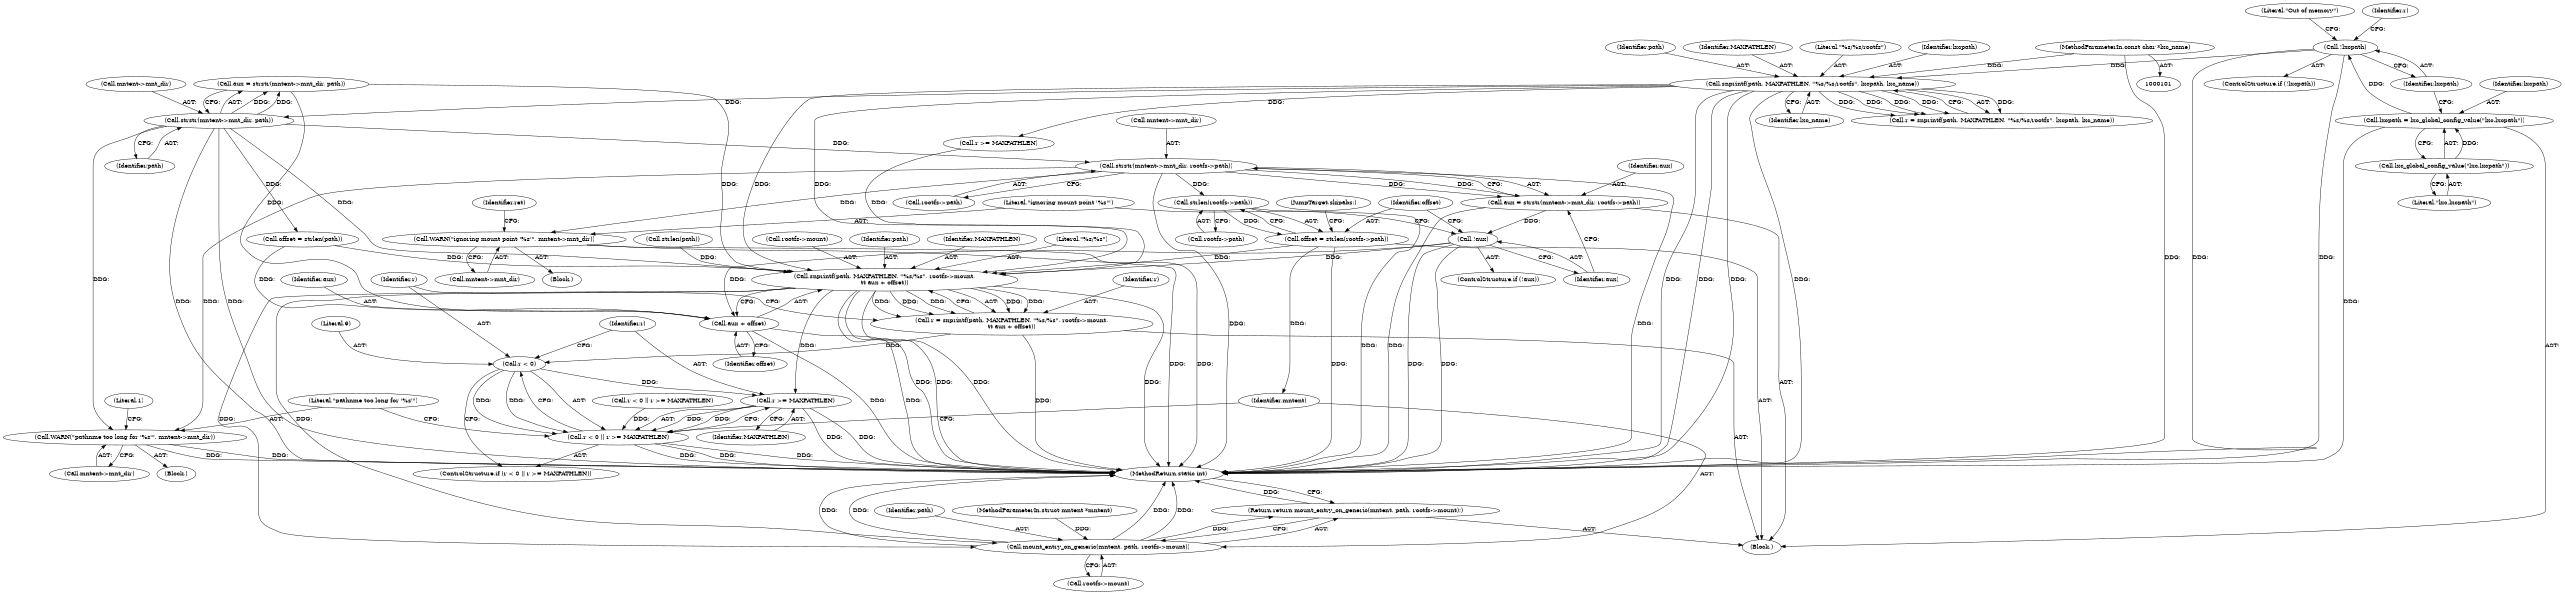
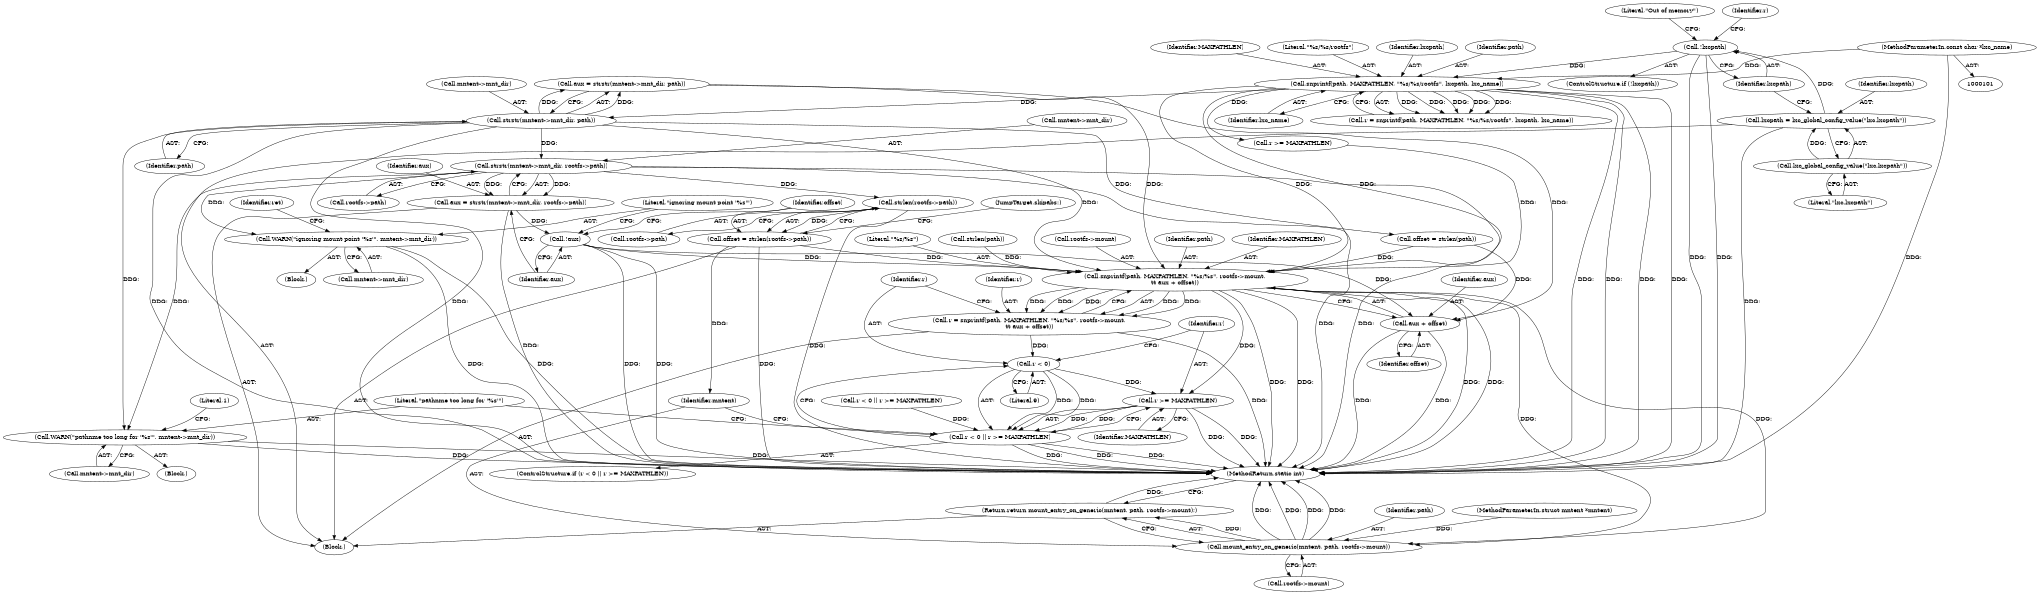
(1498, 280) -> none
(465, 416) -> (1013, 379)
